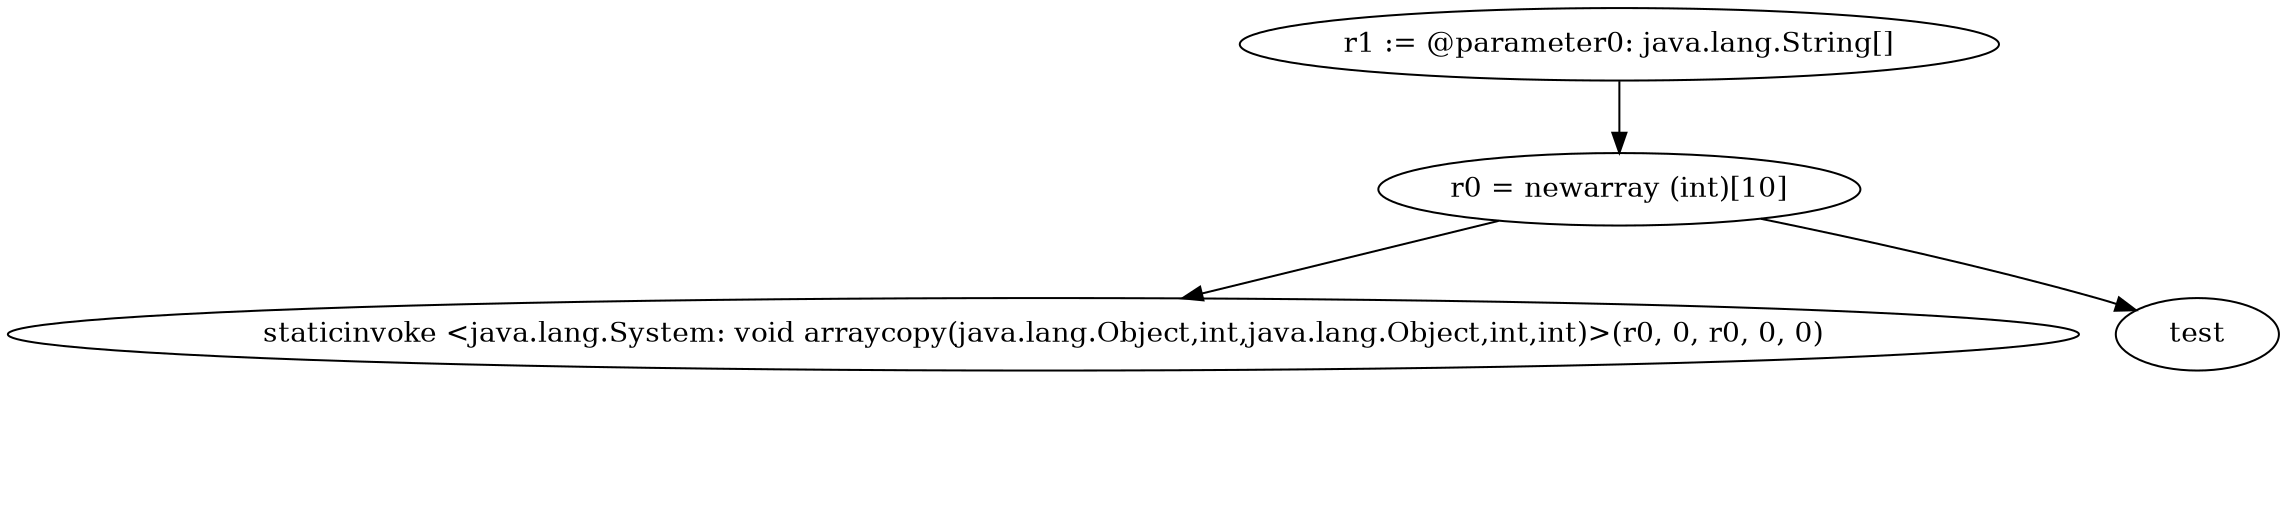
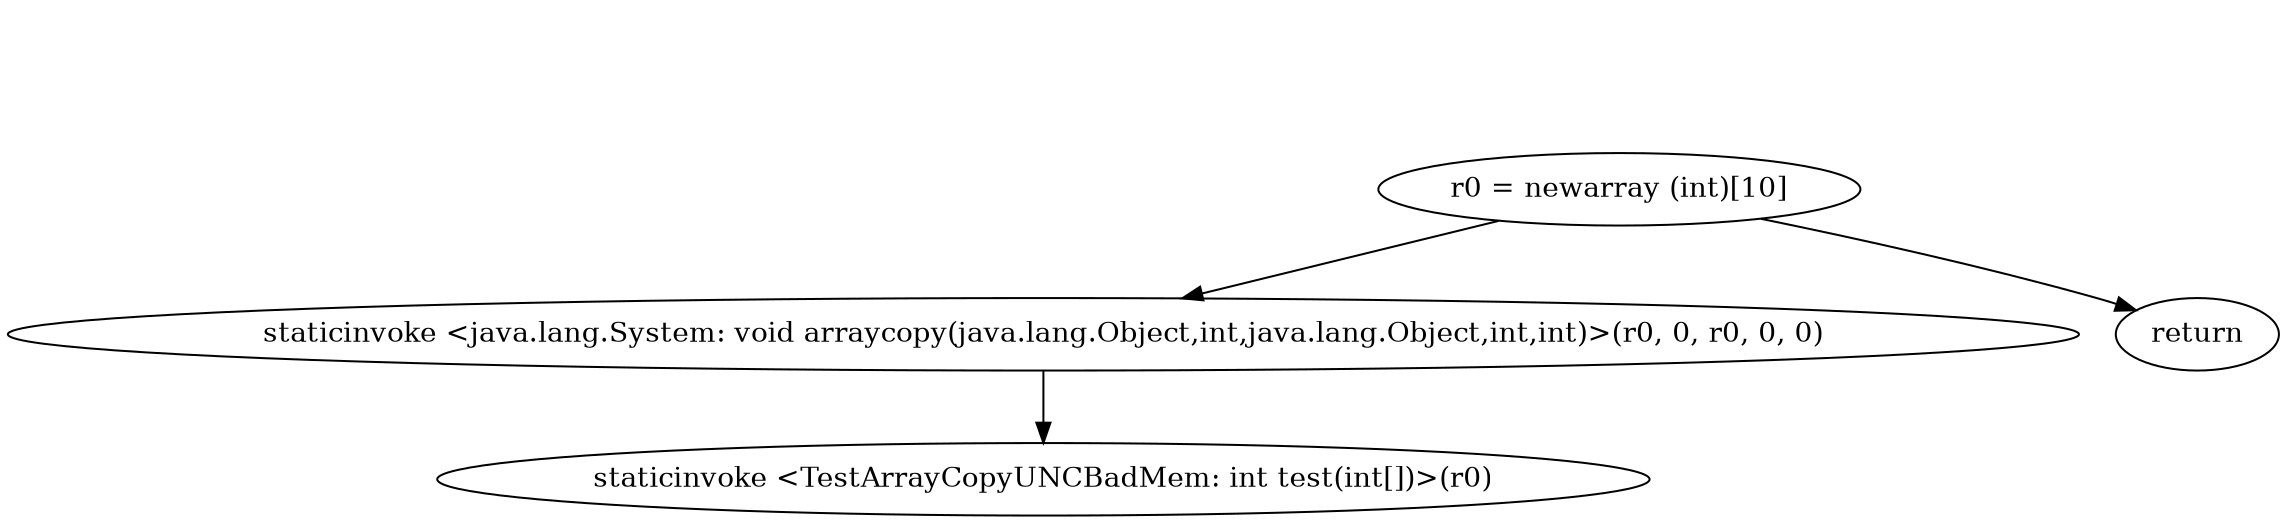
(1619, 44) -> none
(2197, 334) -> (2197, 334)
none -> (1043, 479)
